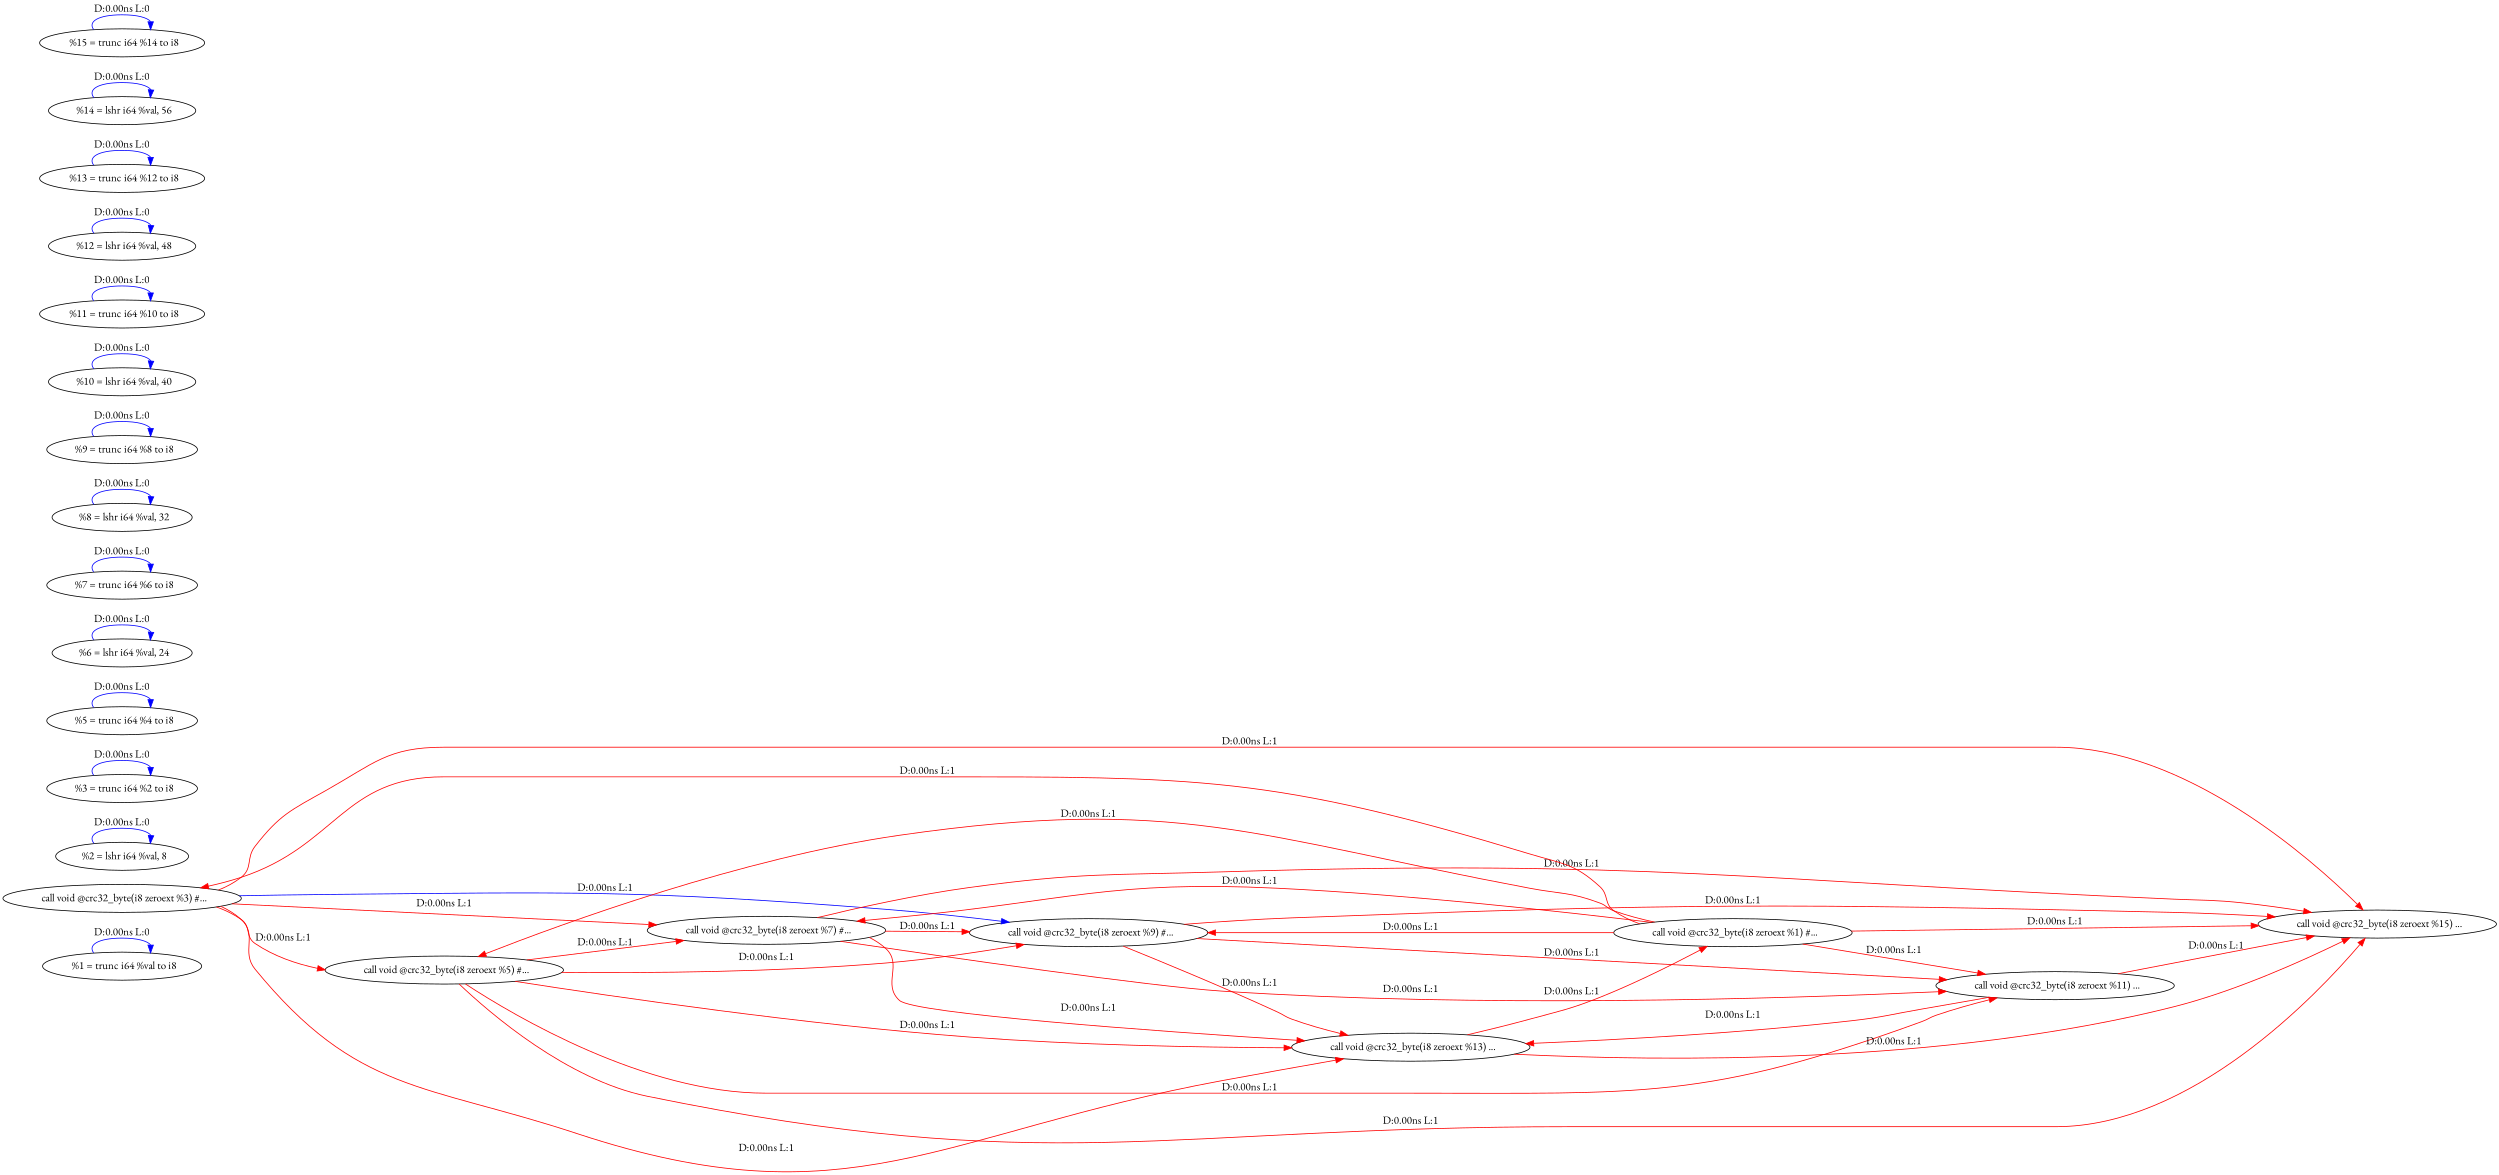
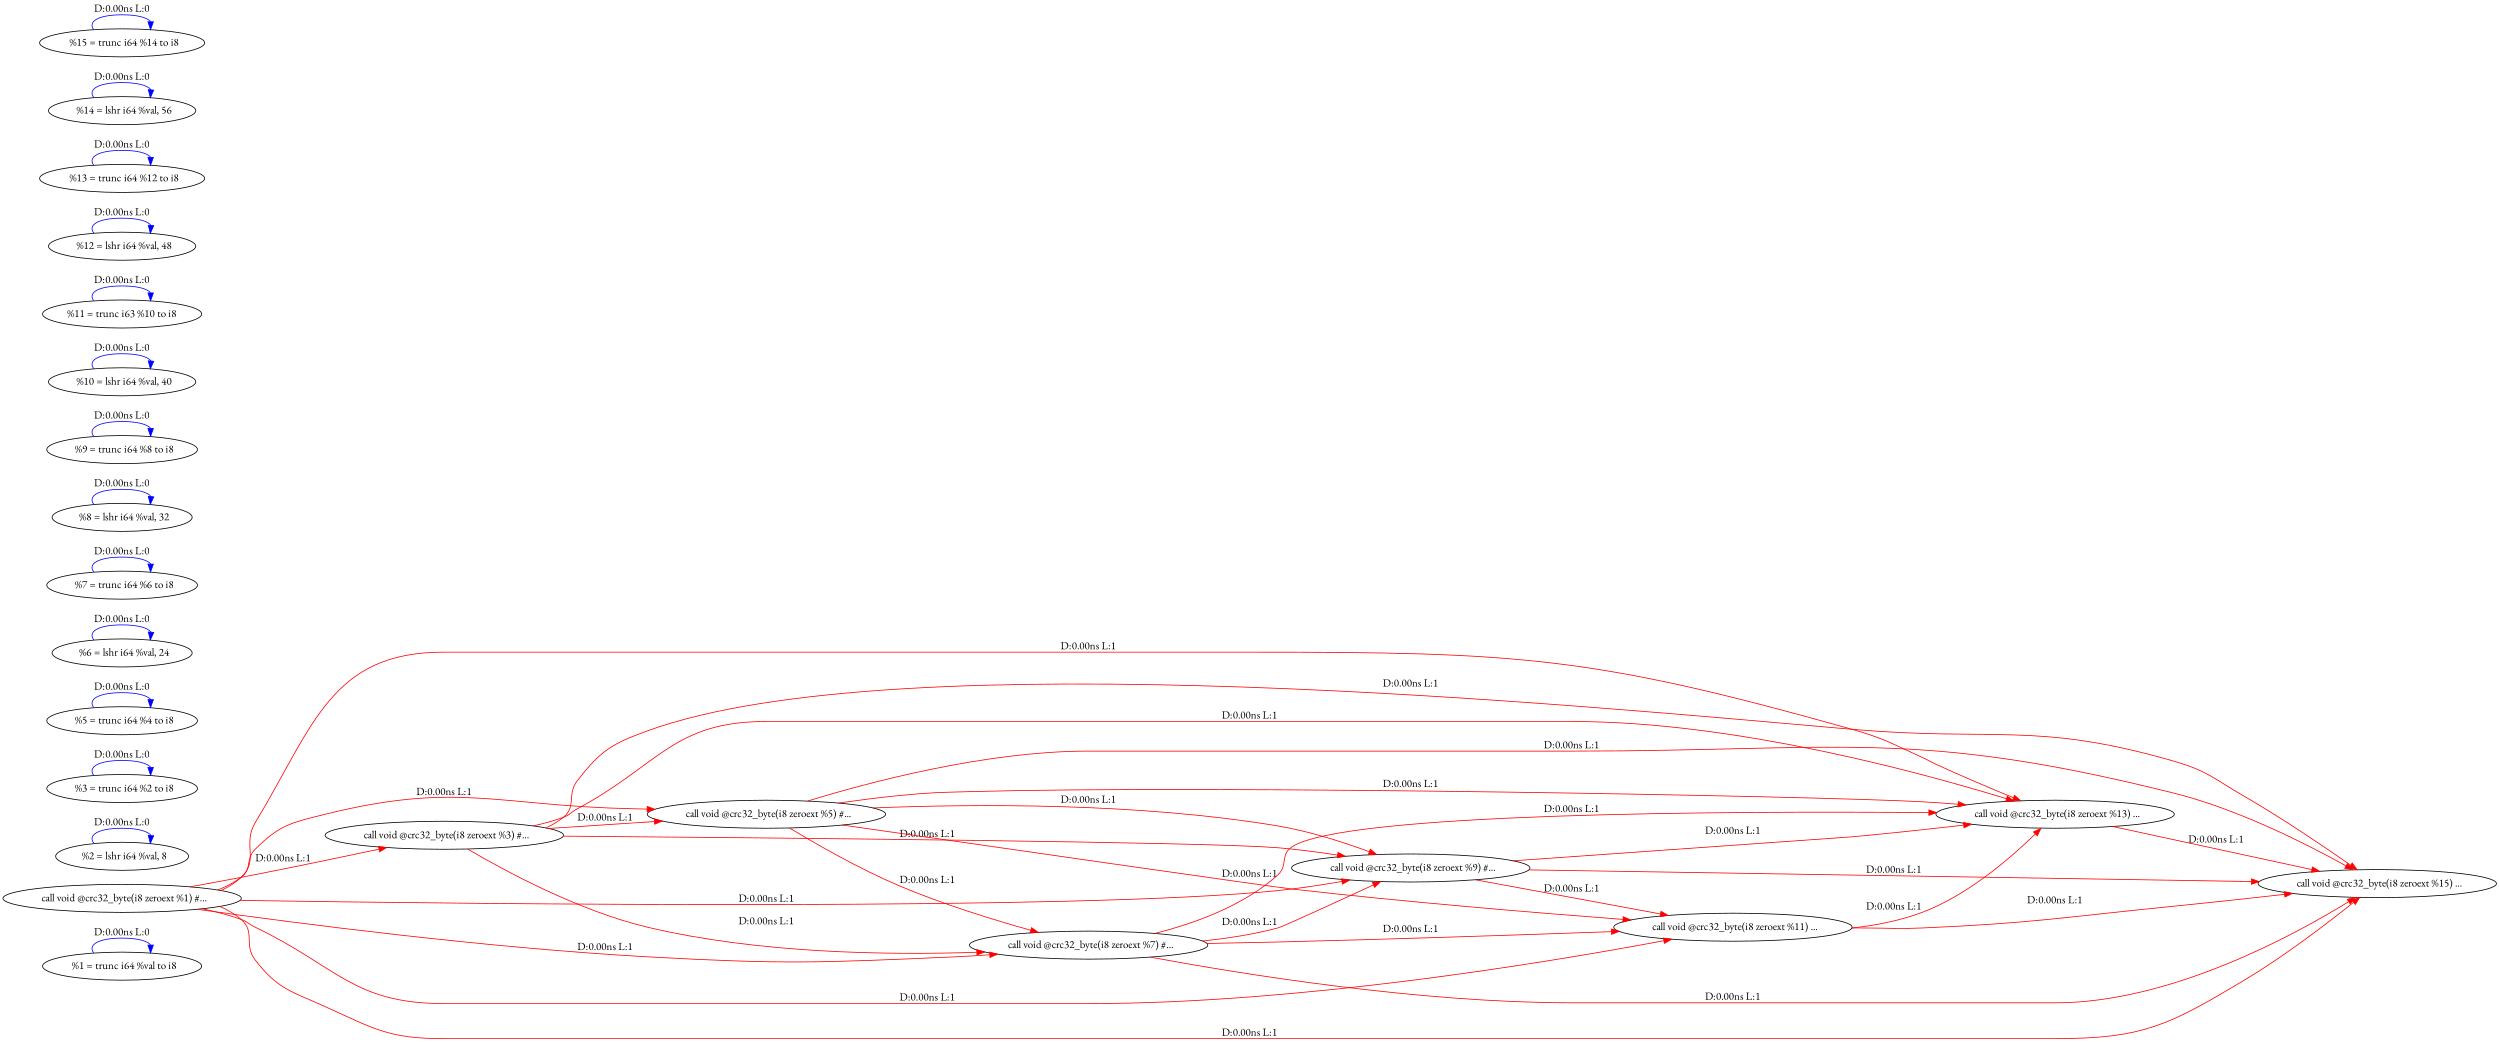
(122, 314) -> (122, 314)
(621, 894) -> (989, 841)
(1576, 1006) -> (1063, 652)
